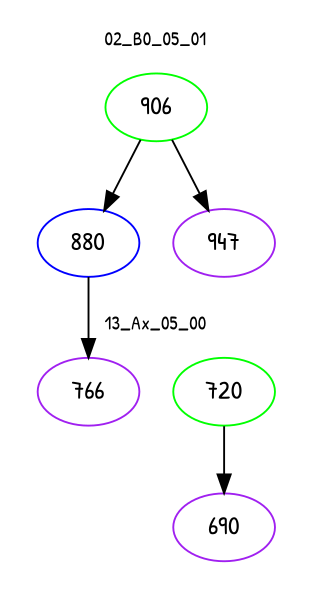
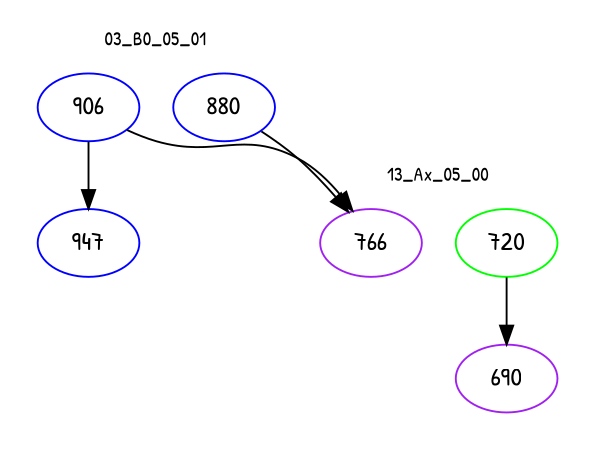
(156, 40) -> (156, 40)
(156, 107) -> (89, 107)
(127, 167) -> (241, 145)
(224, 243) -> (89, 243)
